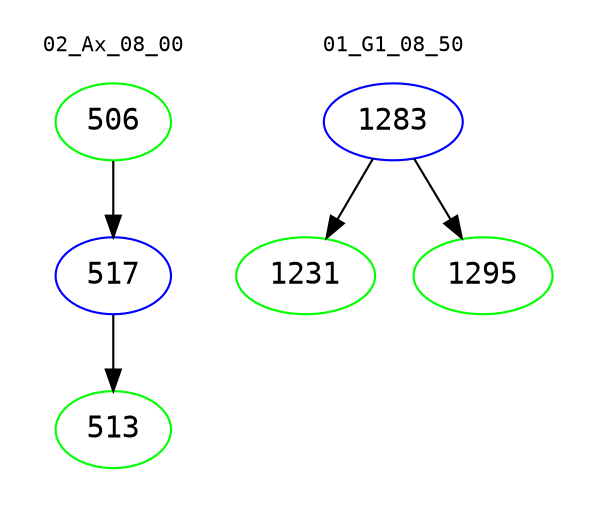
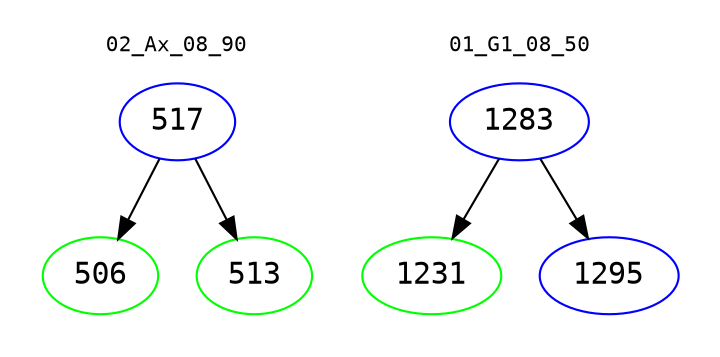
(114, 46) -> (177, 46)
(113, 188) -> (144, 189)
(483, 276) -> (609, 276)
